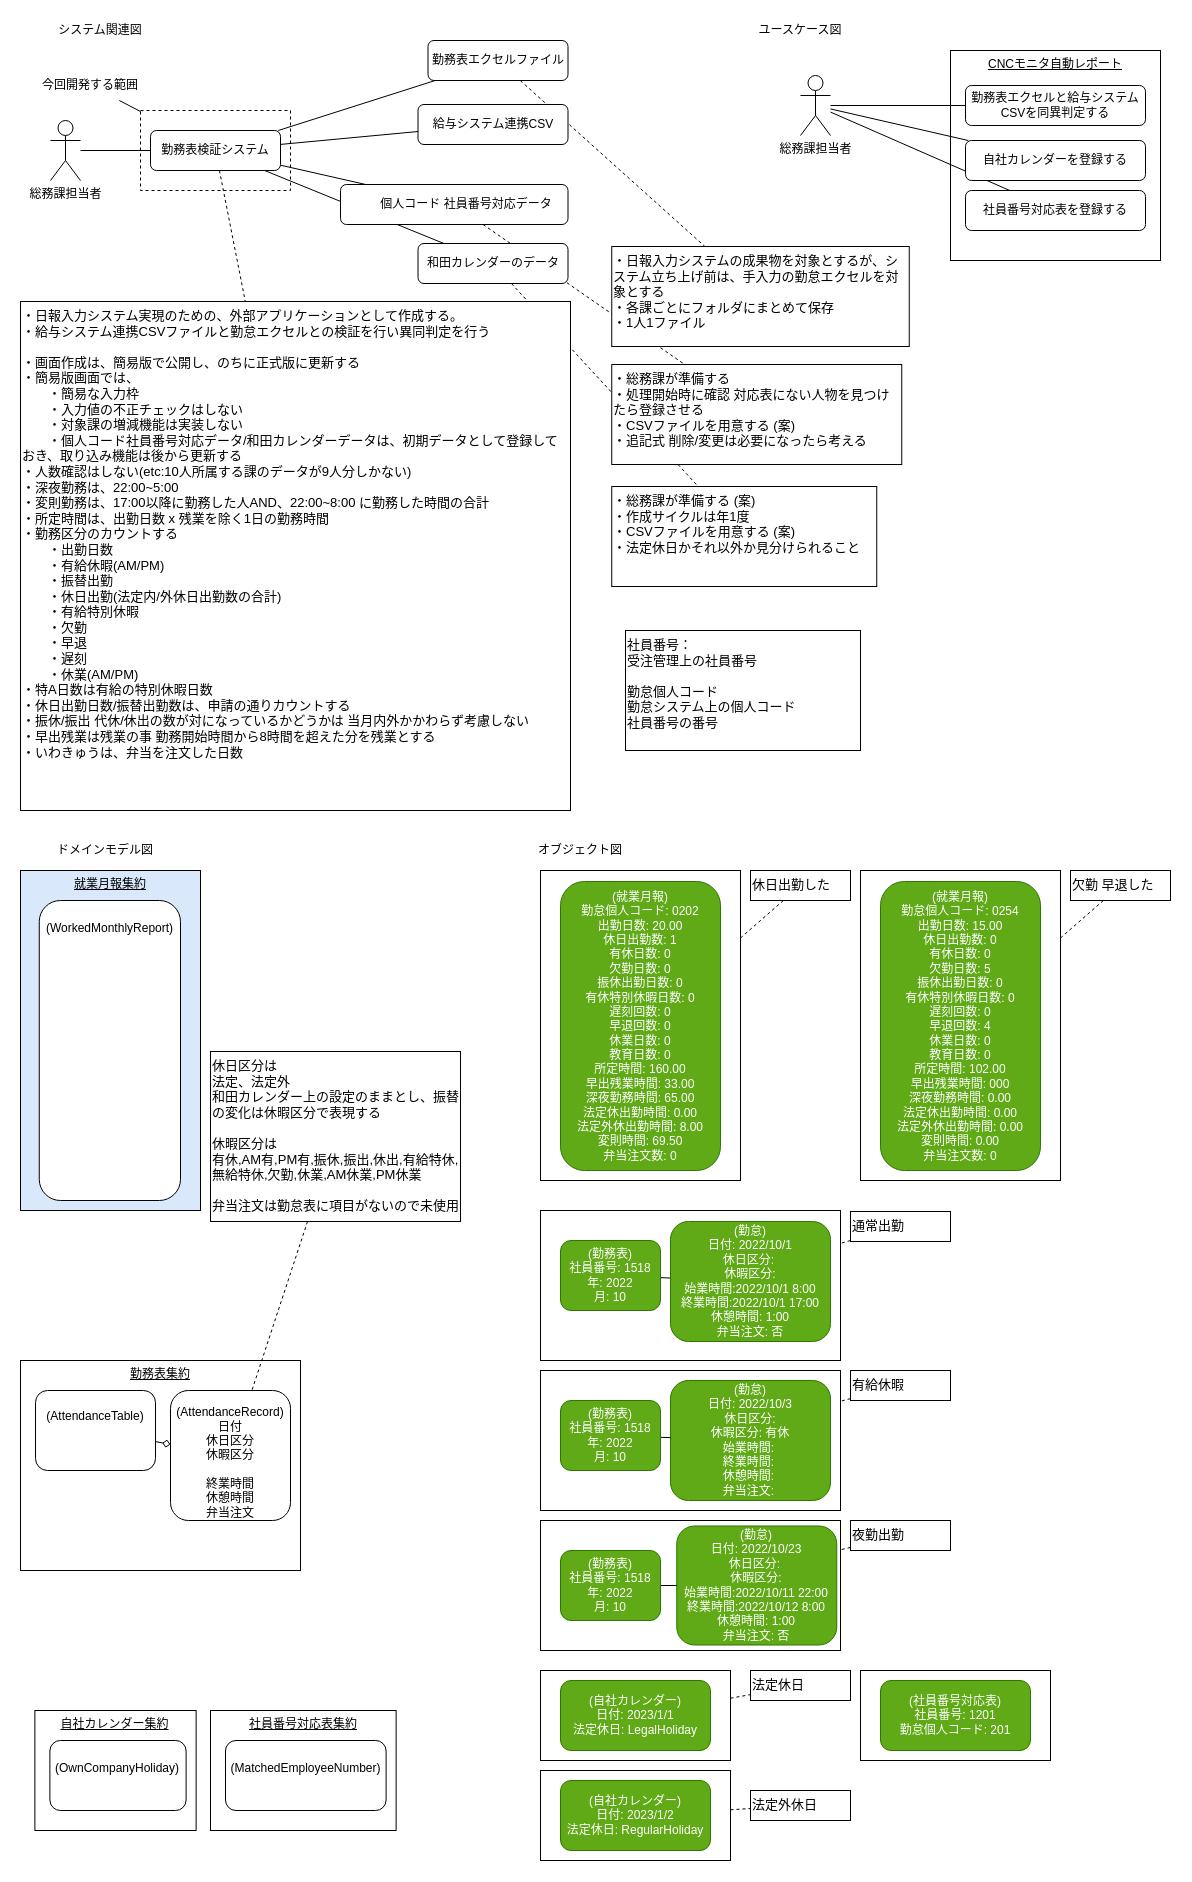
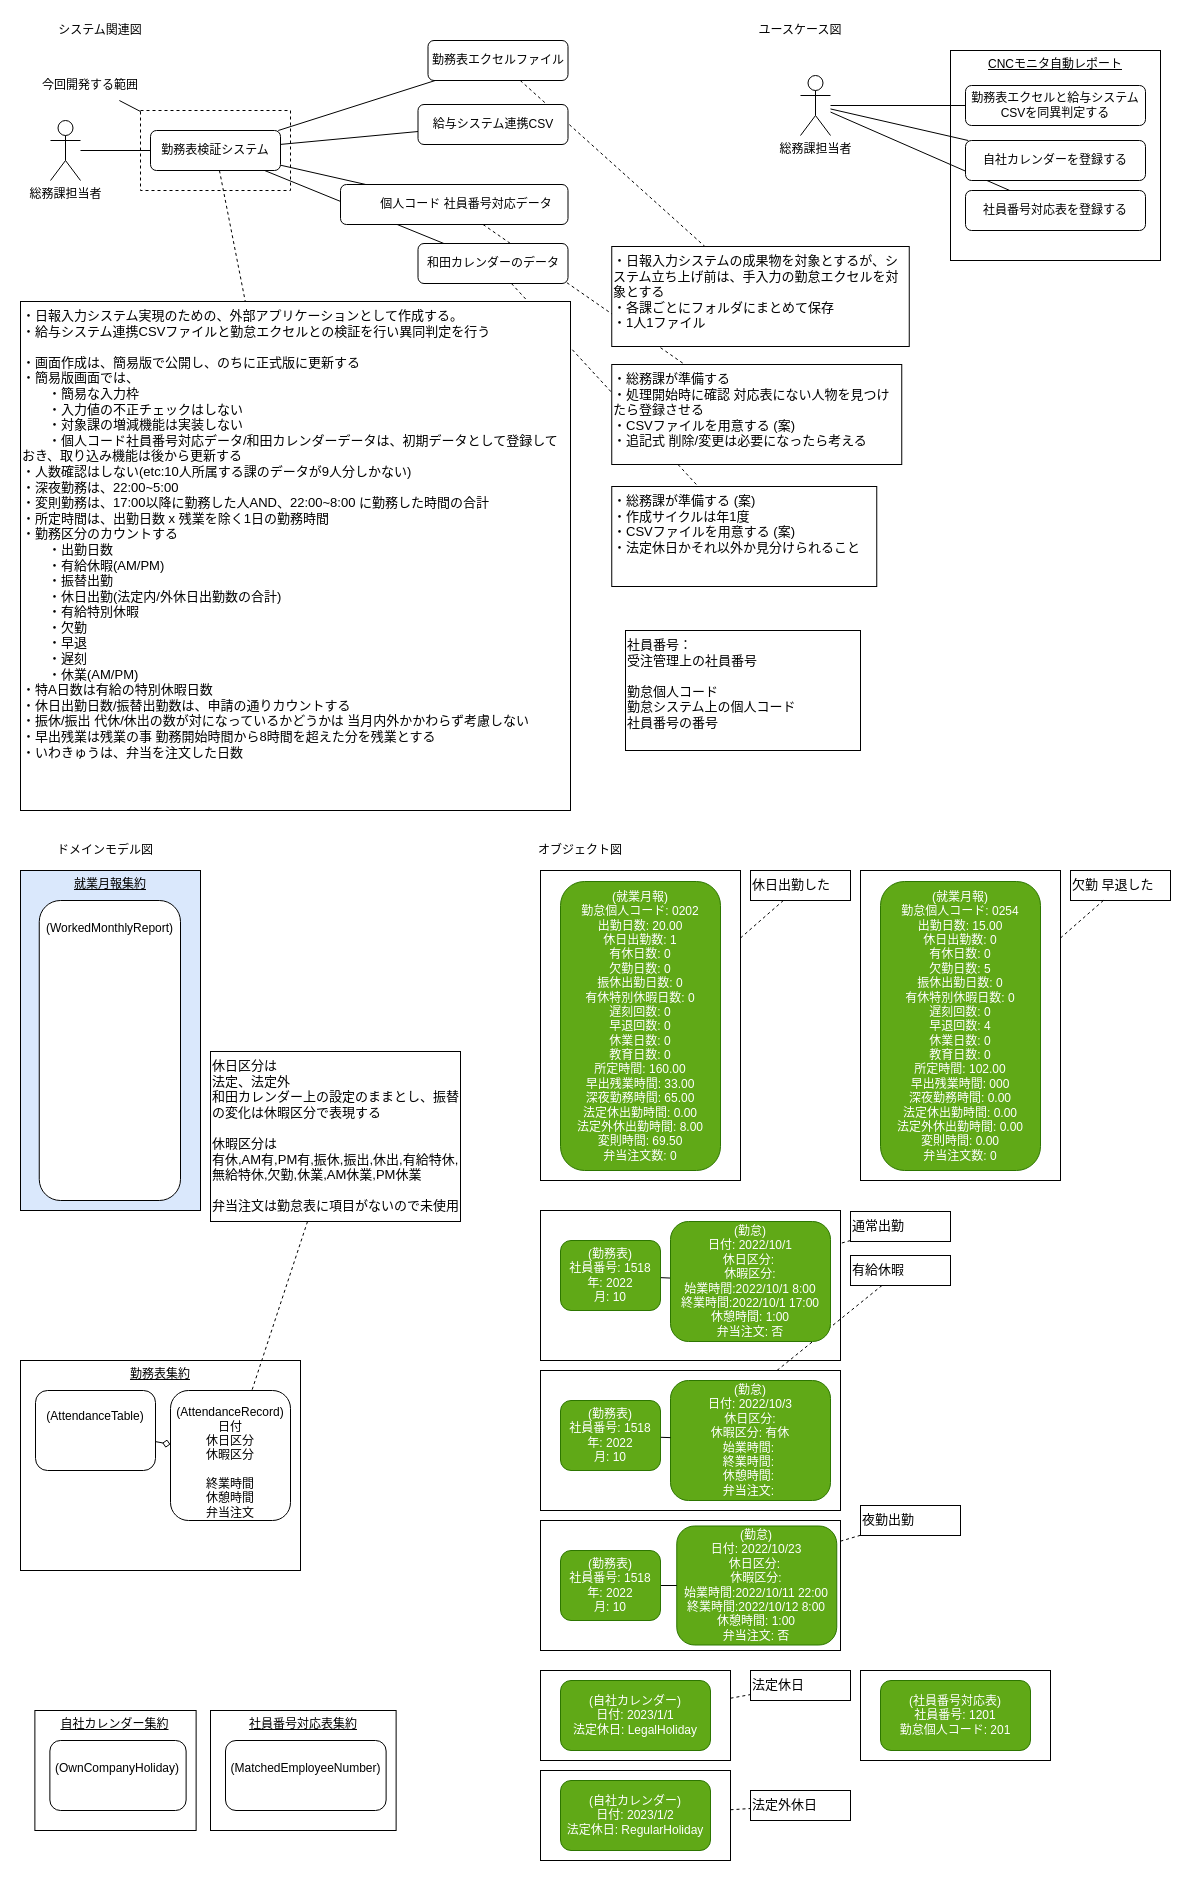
(901, 1386) -> (901, 1271)
(901, 1536) -> (911, 1521)
